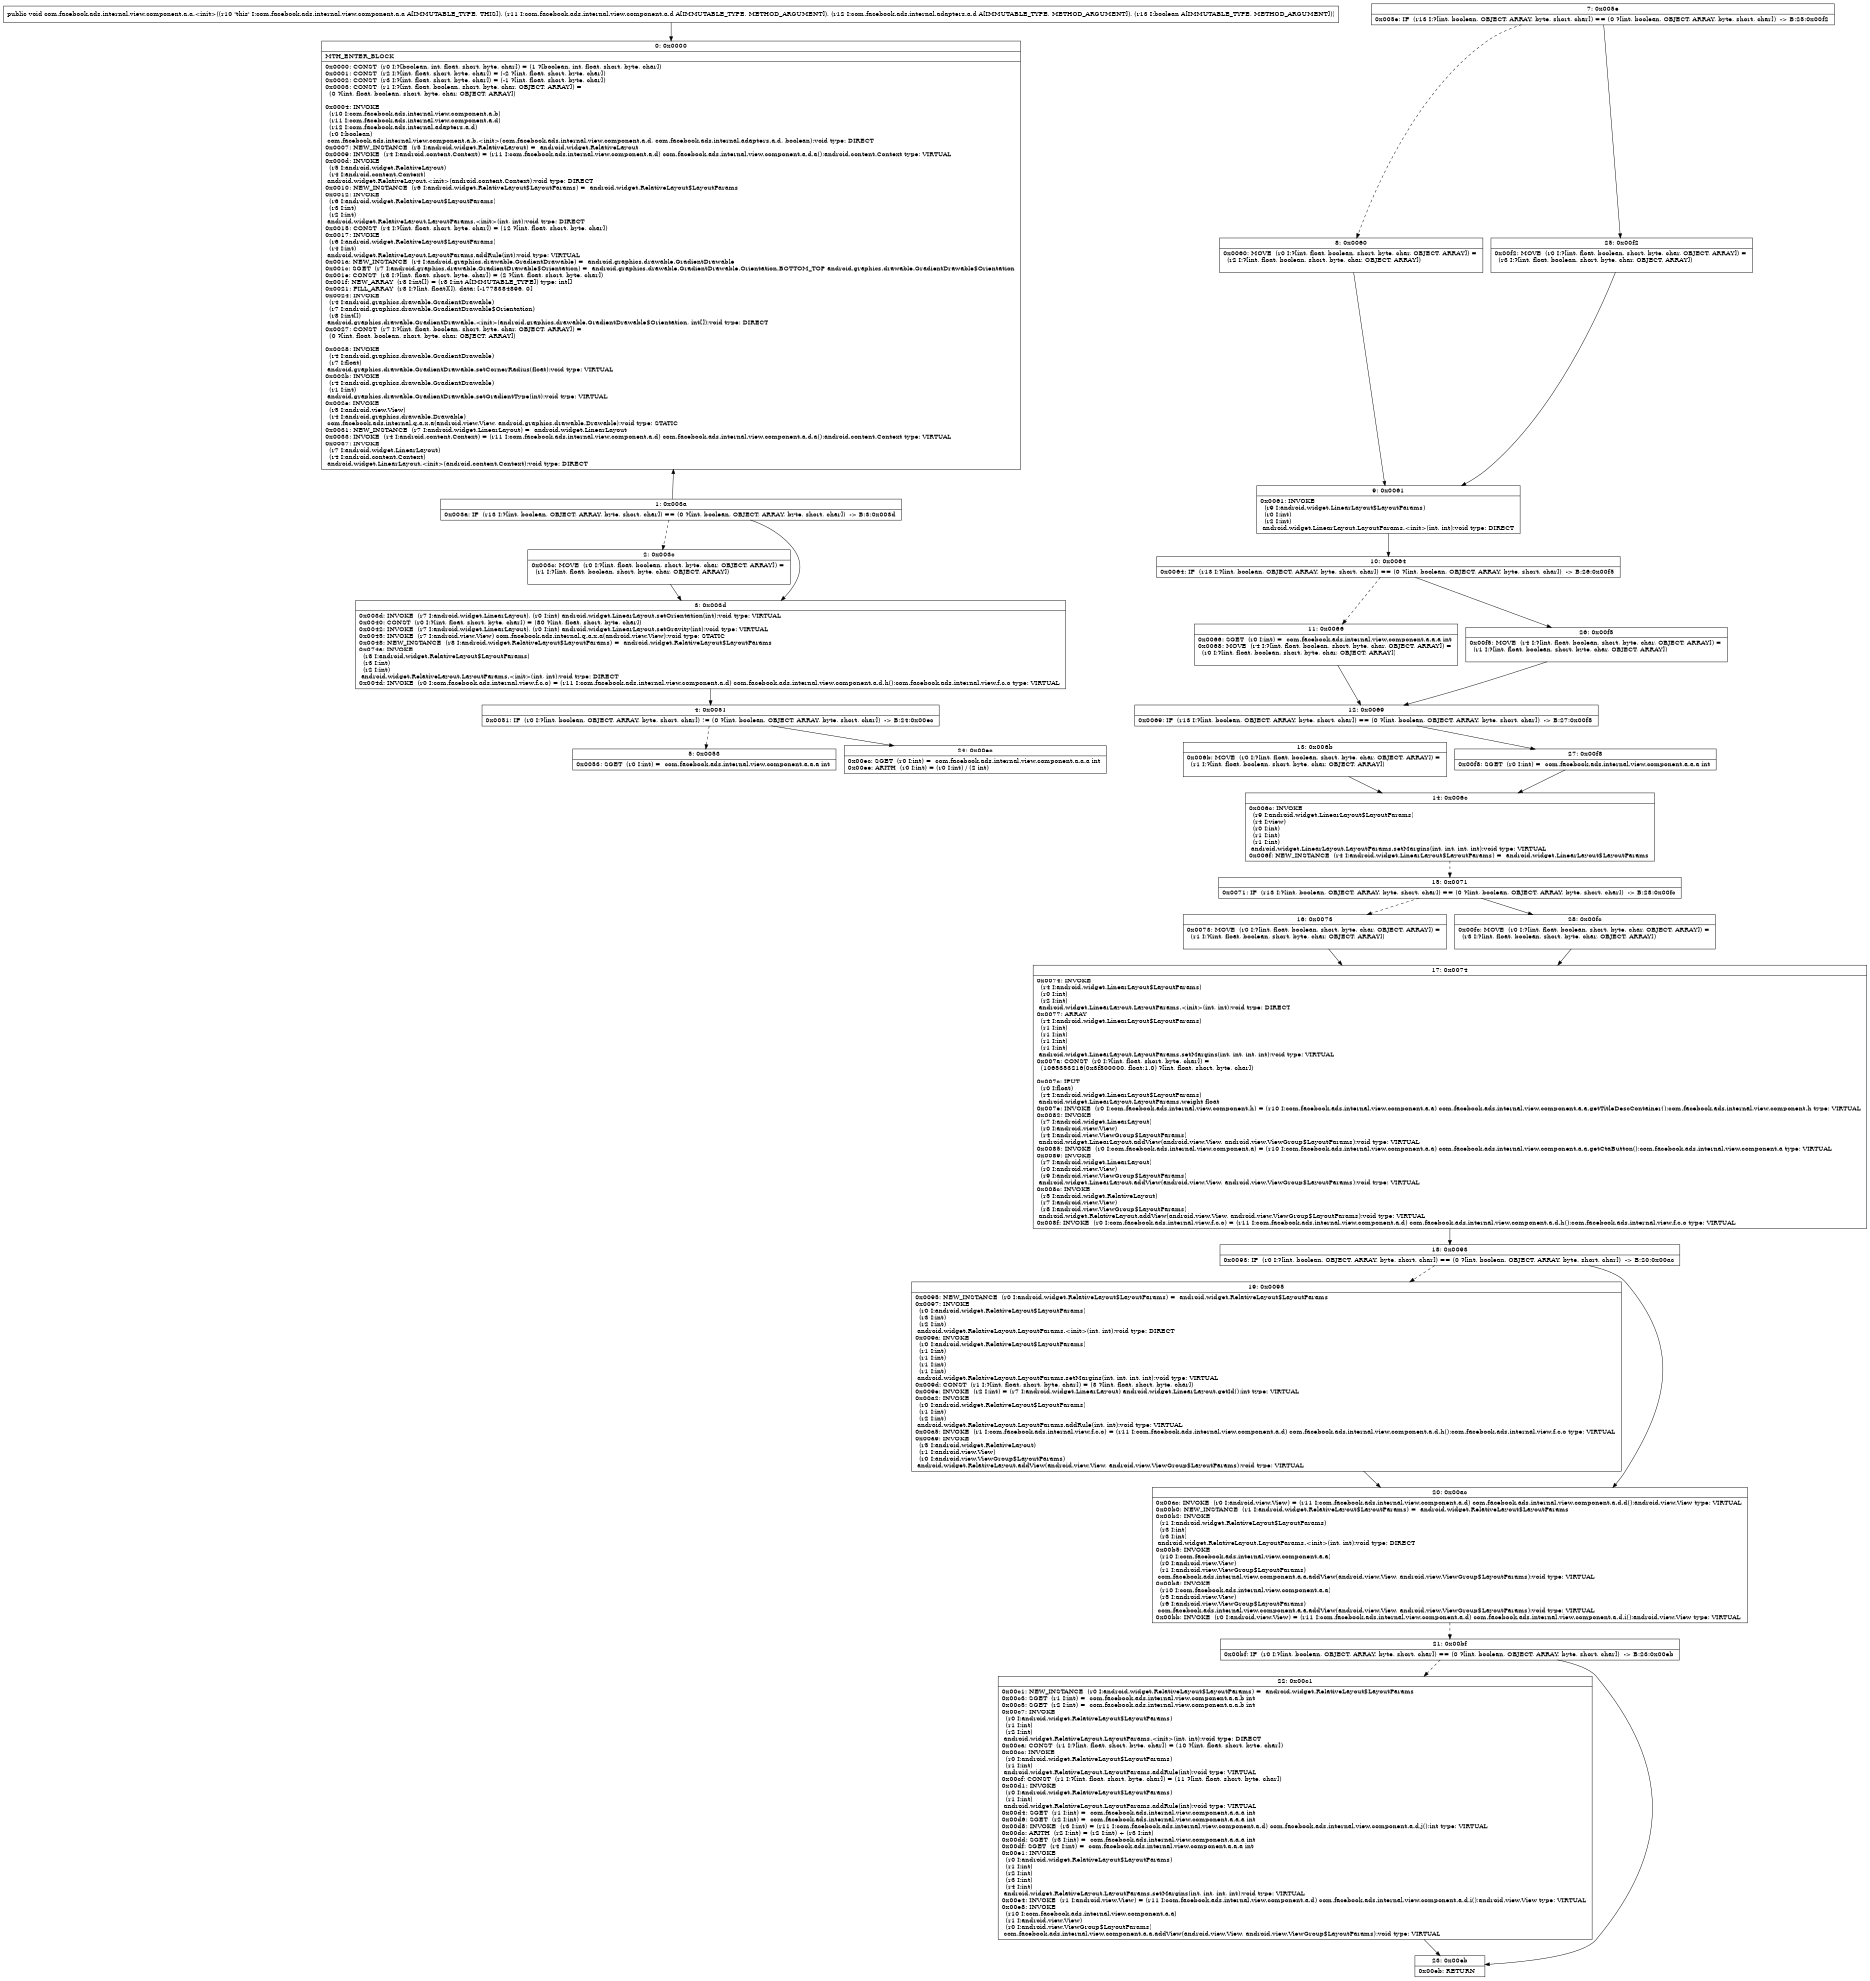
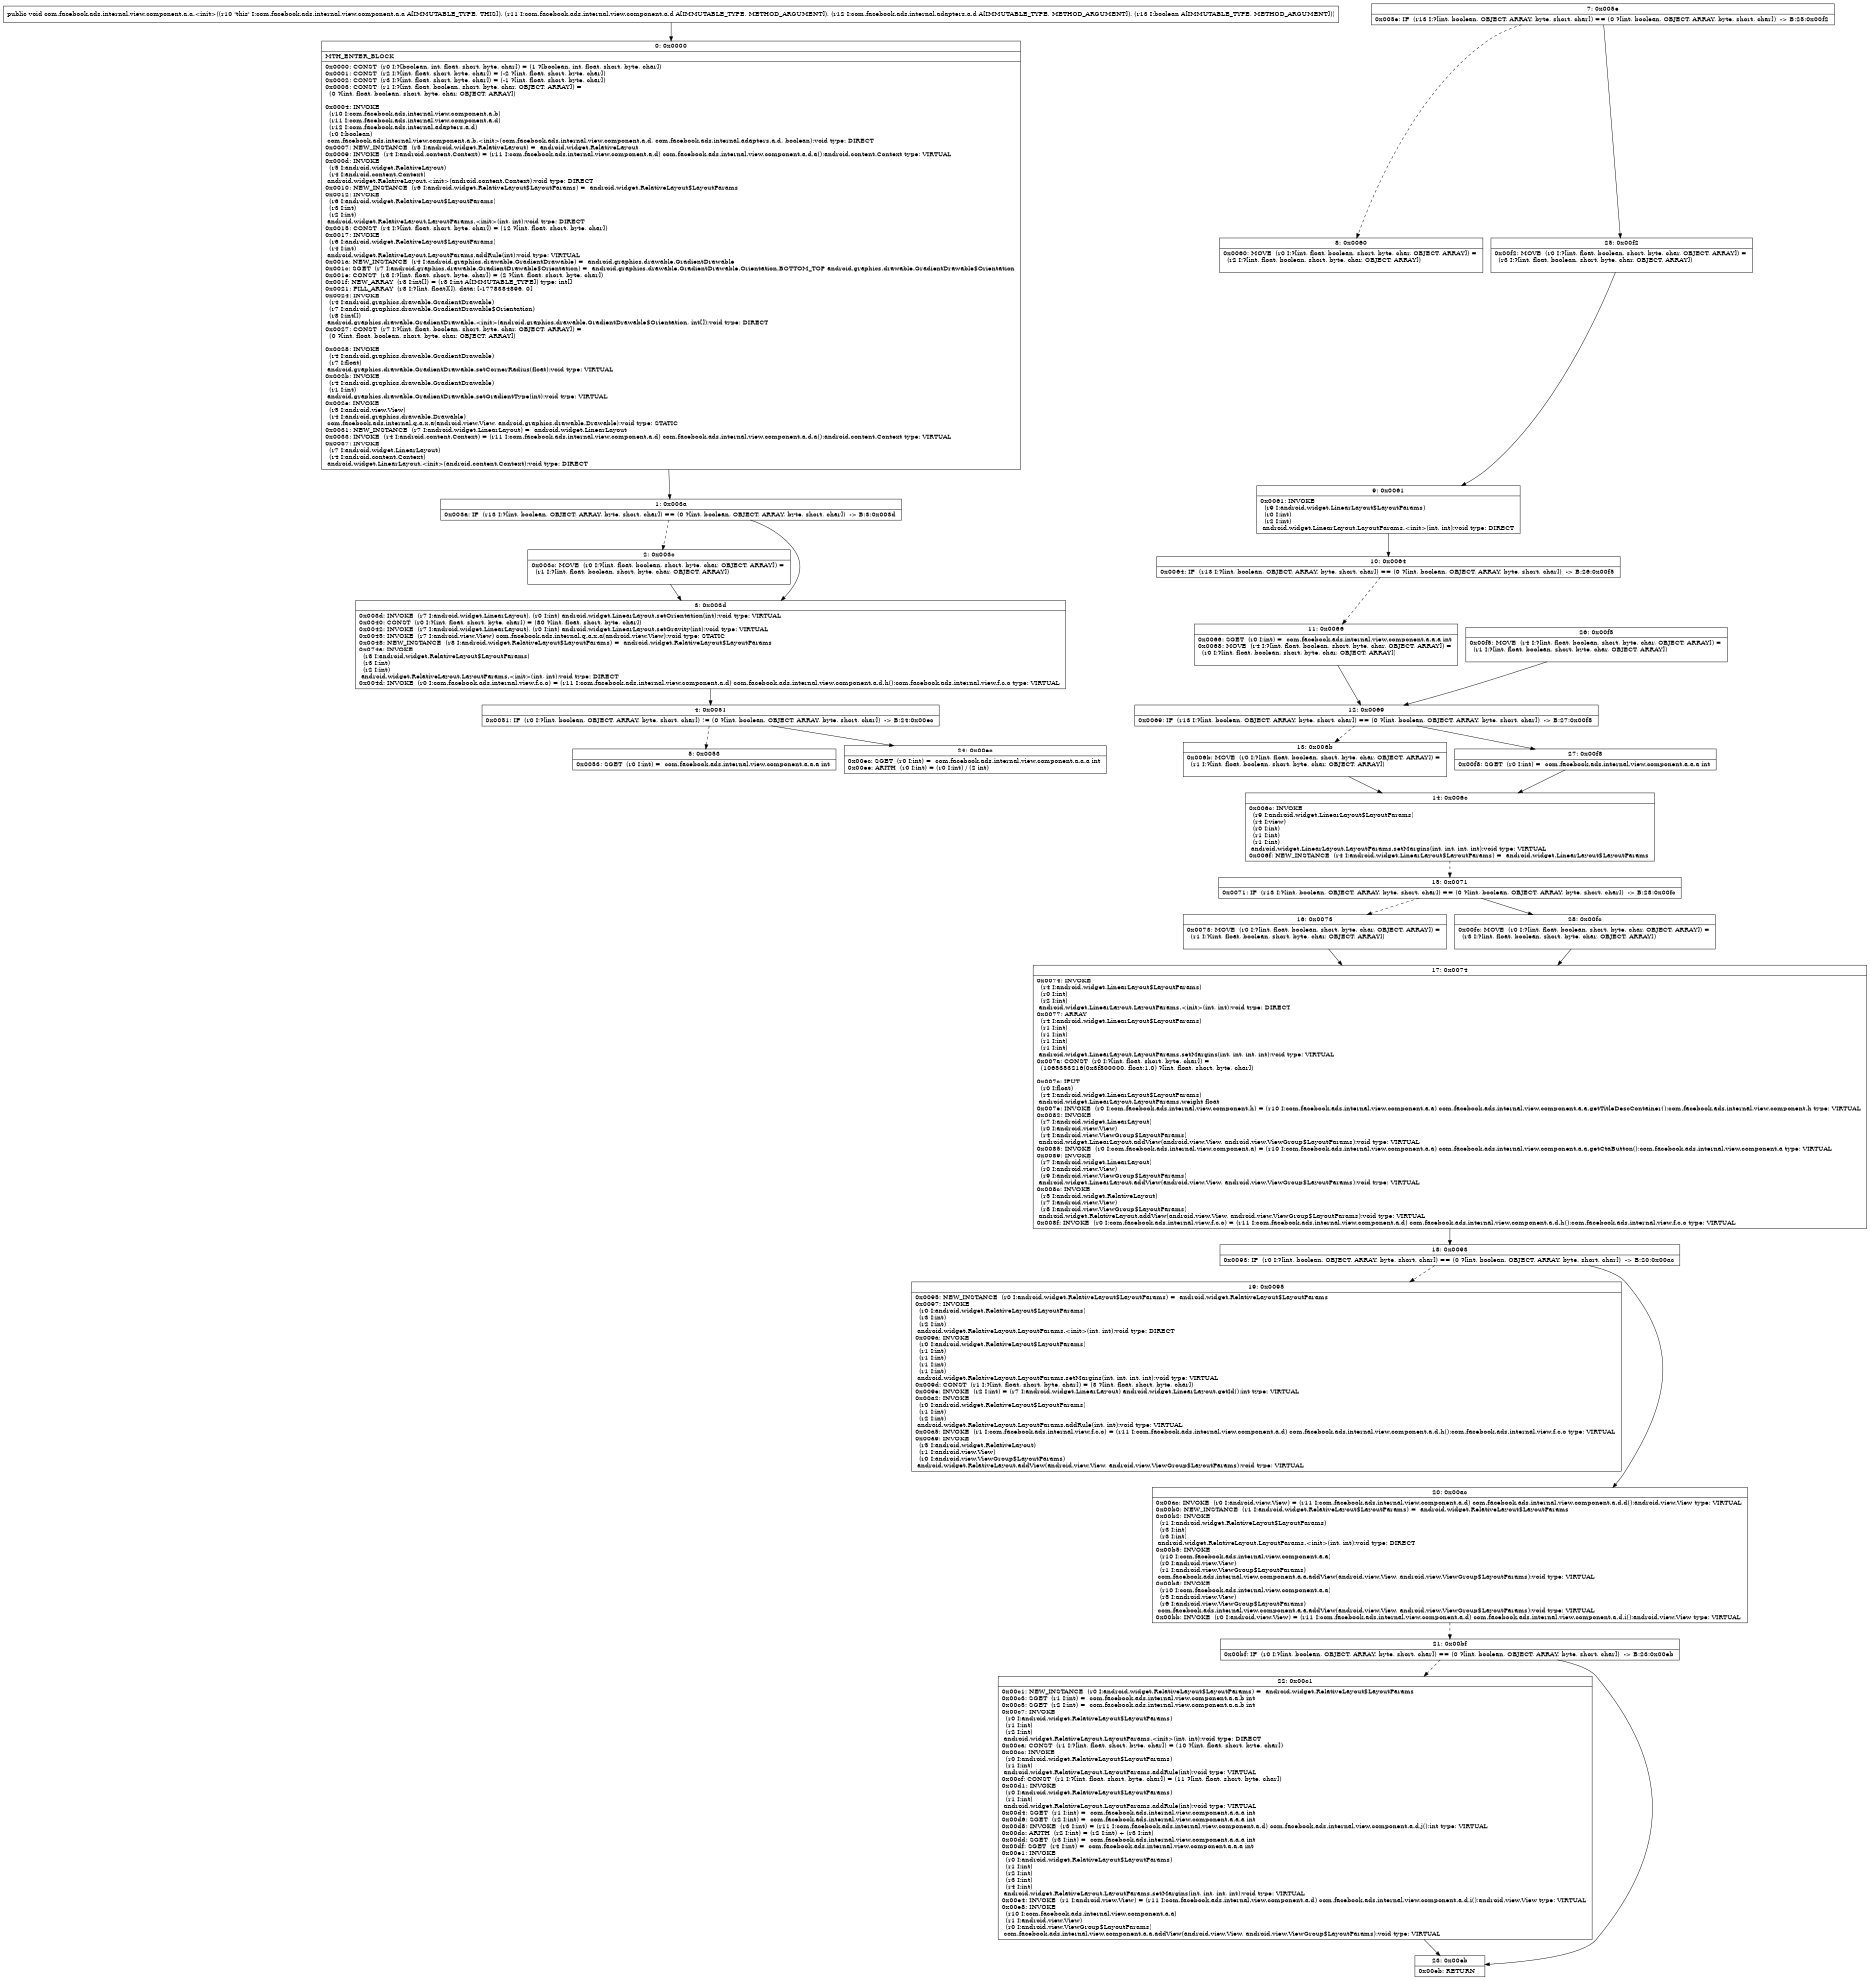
(1369, 377) -> none
(673, 487) -> (669, 482)
(1481, 602) -> none
none -> (1347, 733)
(1370, 1478) -> none
